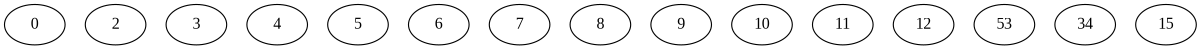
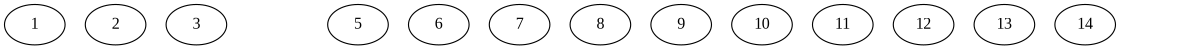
(35, 25) -> (35, 25)
(277, 25) -> none
(1004, 25) -> (1004, 25)
(1085, 25) -> (1085, 25)
(1166, 25) -> none
